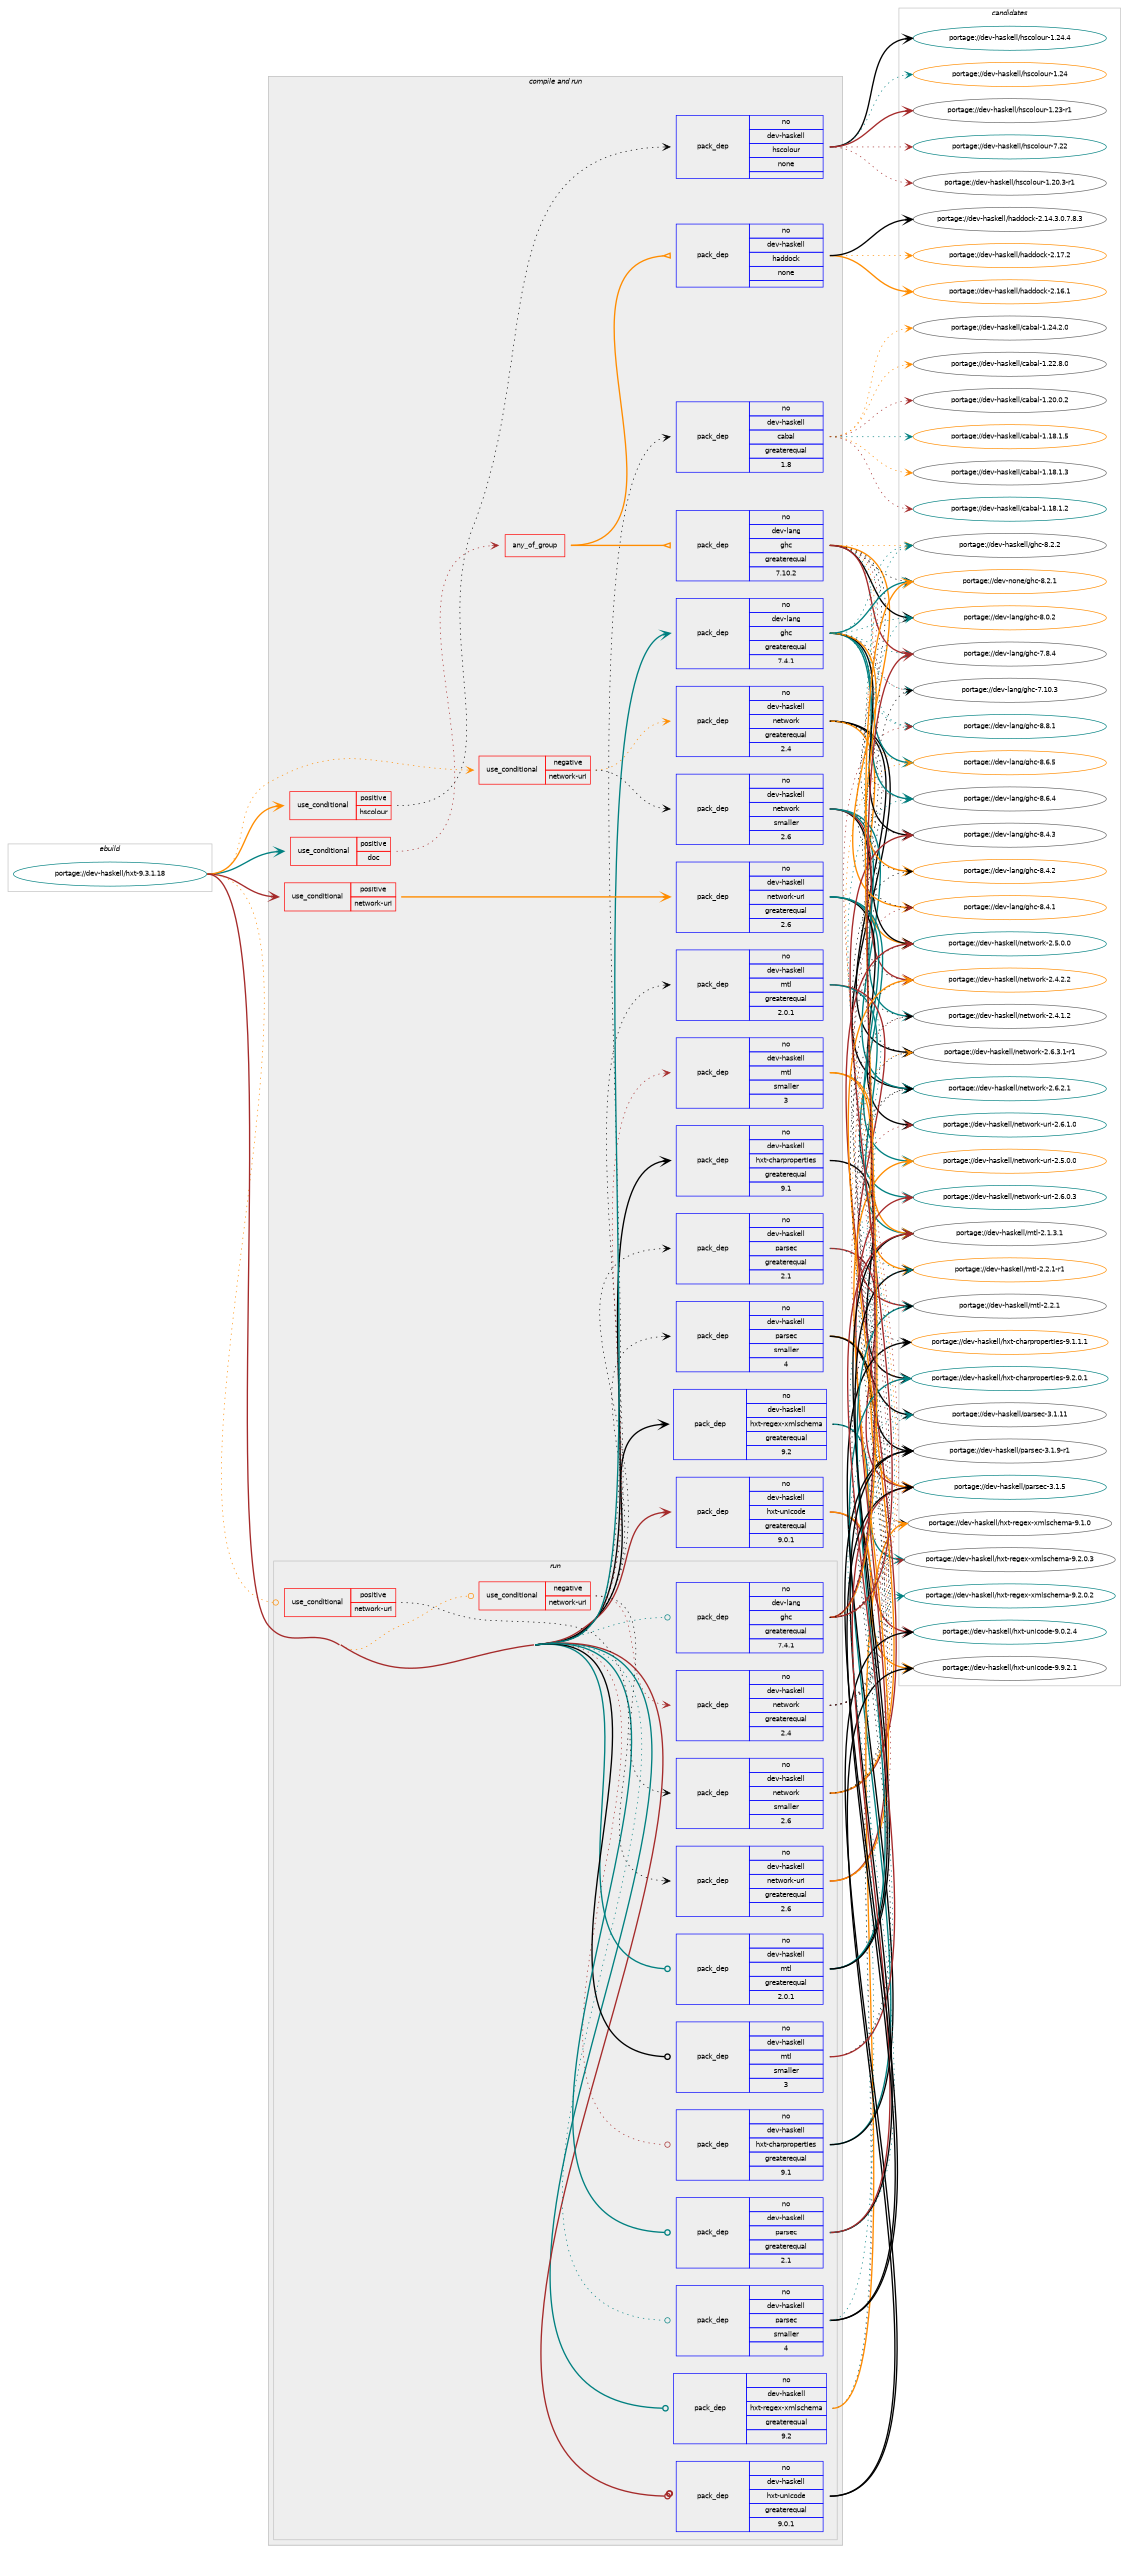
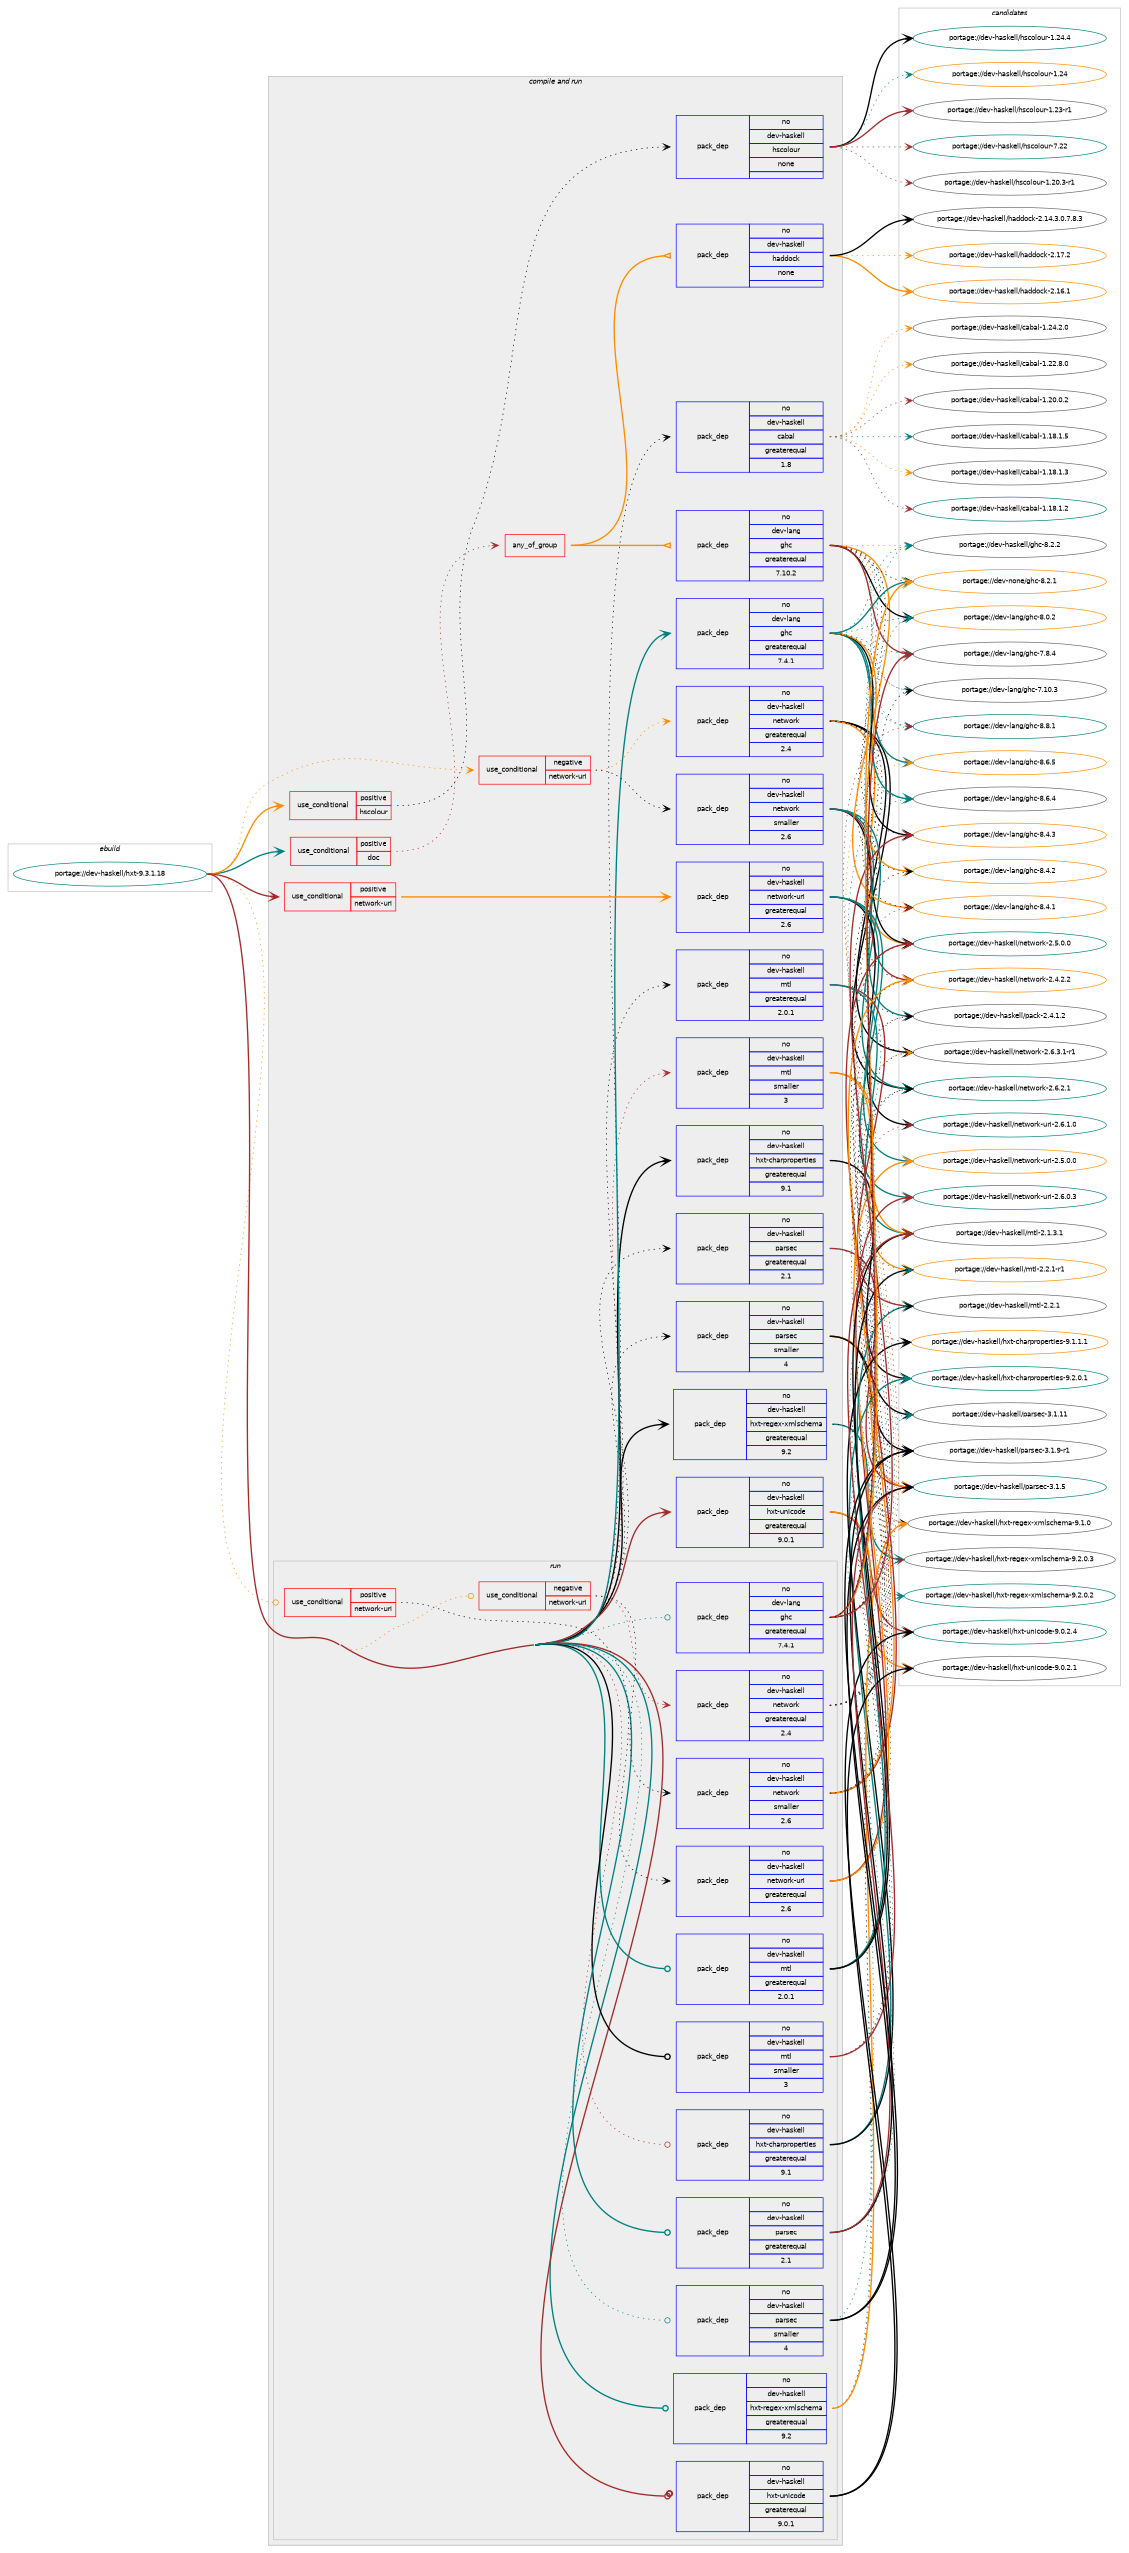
(1010, 437) -> (1010, 437)
(1010, 835) -> (1010, 835)
(1010, 1016) -> (1010, 1016)
(1010, 1668) -> (1010, 1668)
